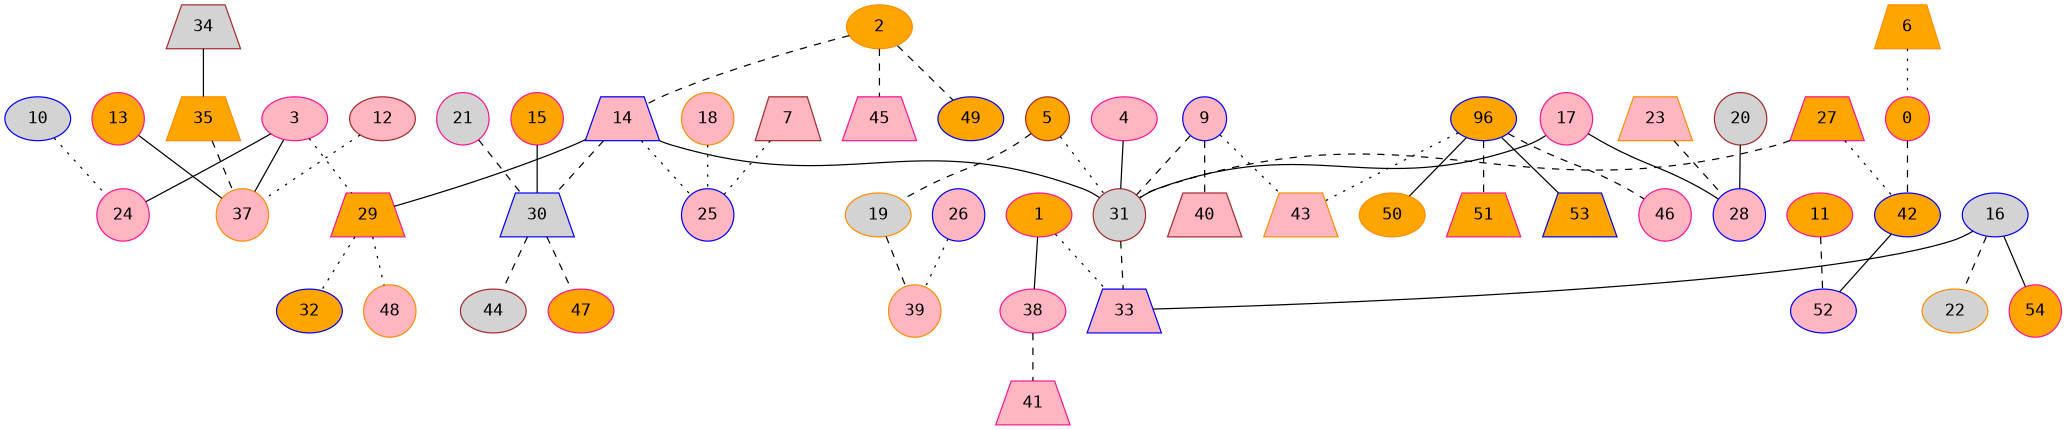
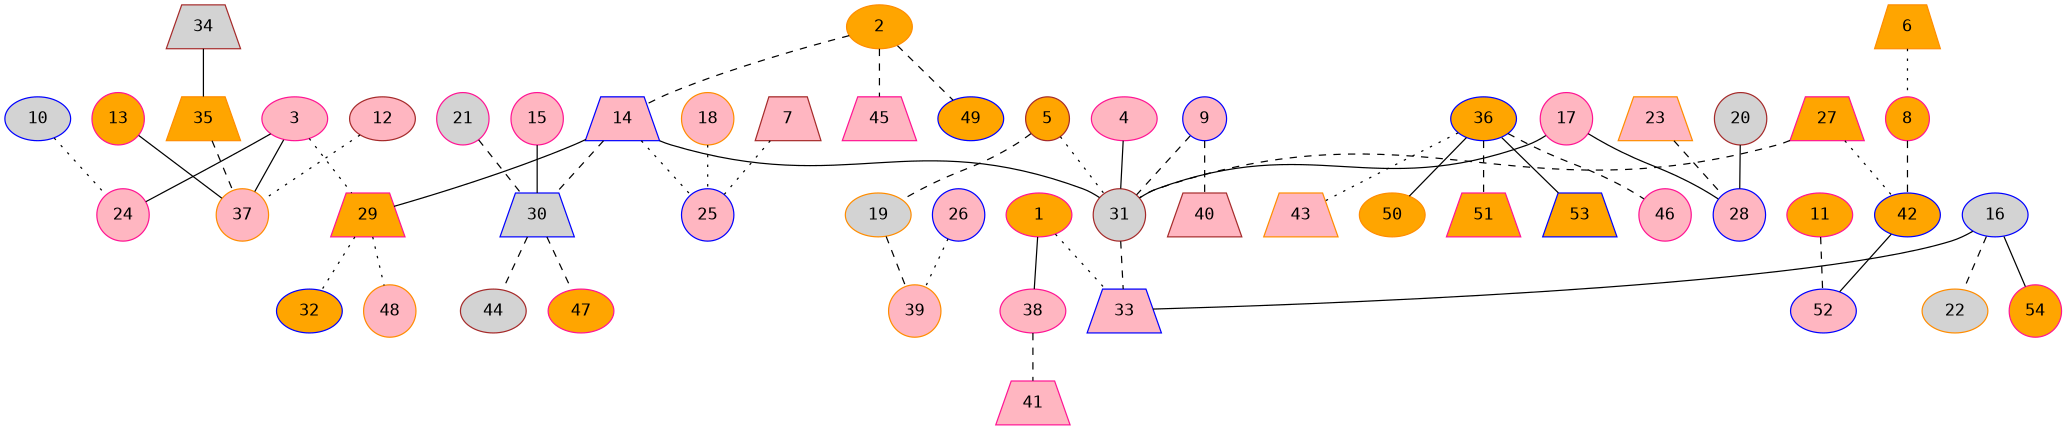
(537, 119) -> (537, 119)
(1484, 119) -> (1484, 119)
(1907, 119) -> (1907, 119)
(1242, 157) -> none
